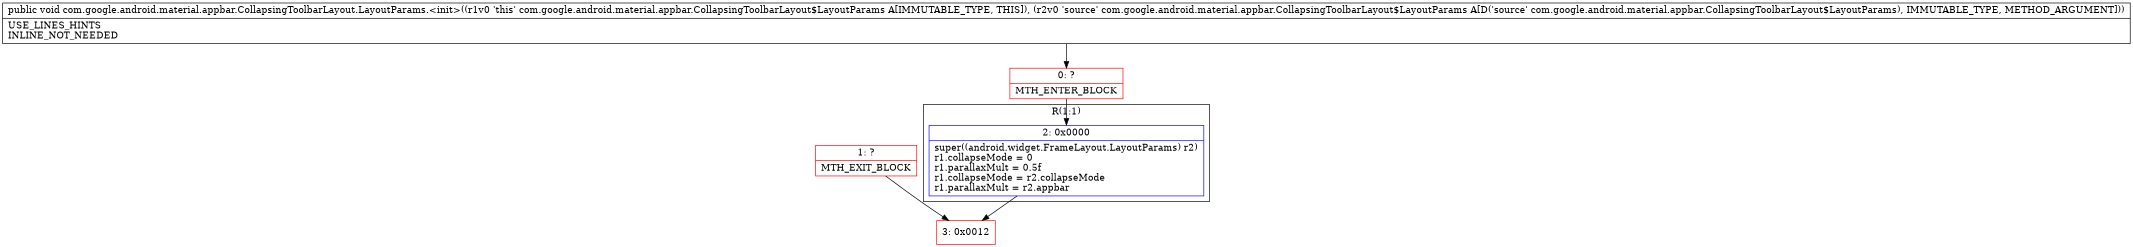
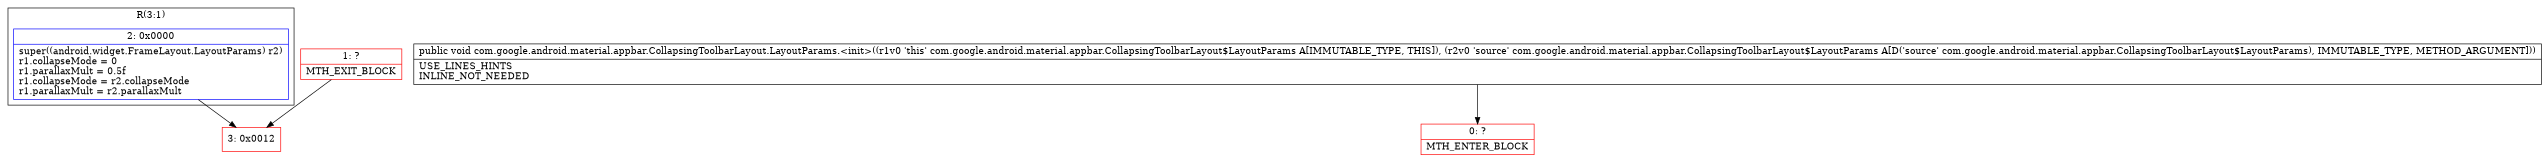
(1066, 109) -> none
(1066, 112) -> (151, 16)
(1002, 188) -> (100, 91)
